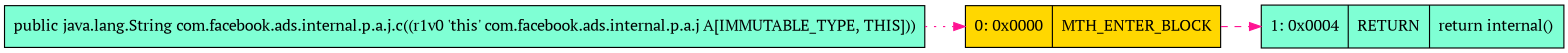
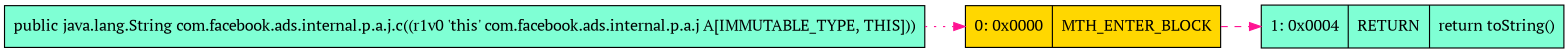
(1496, 26) -> (1497, 26)
